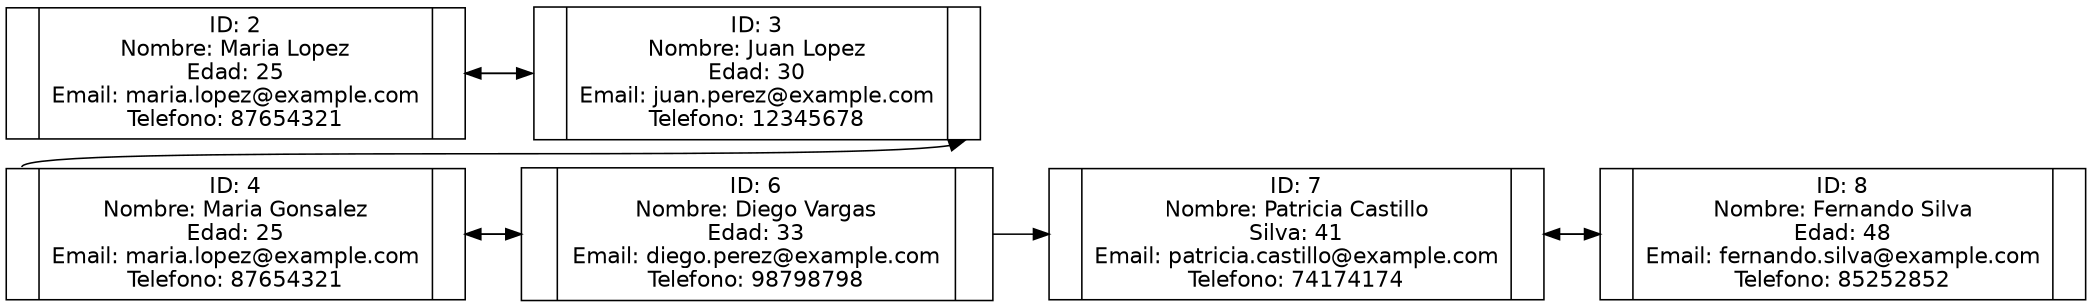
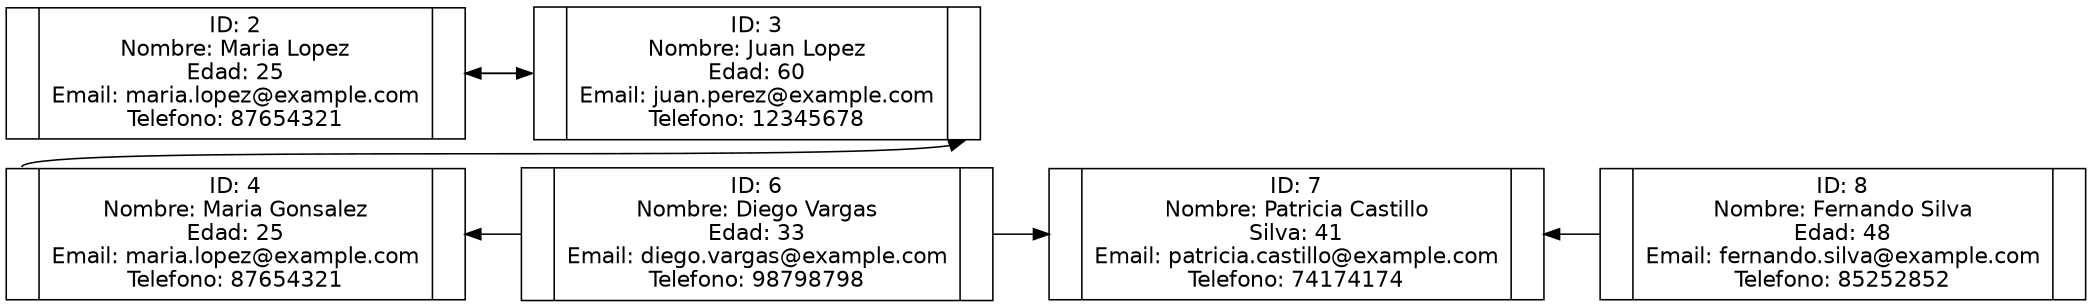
(757, 73) -> (757, 73)
(485, 234) -> none
(1564, 234) -> none
(756, 257) -> (757, 257)
